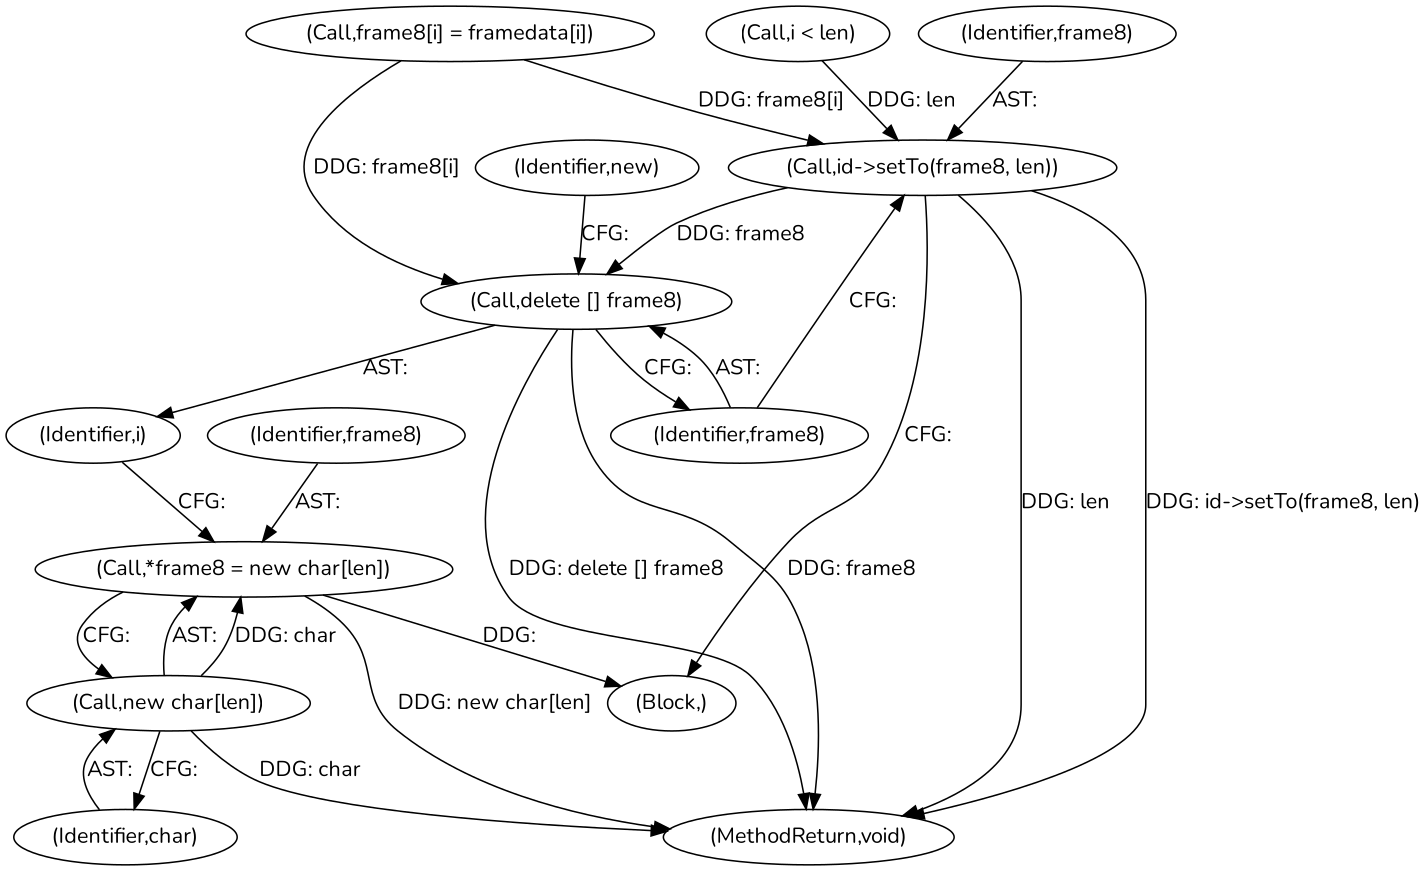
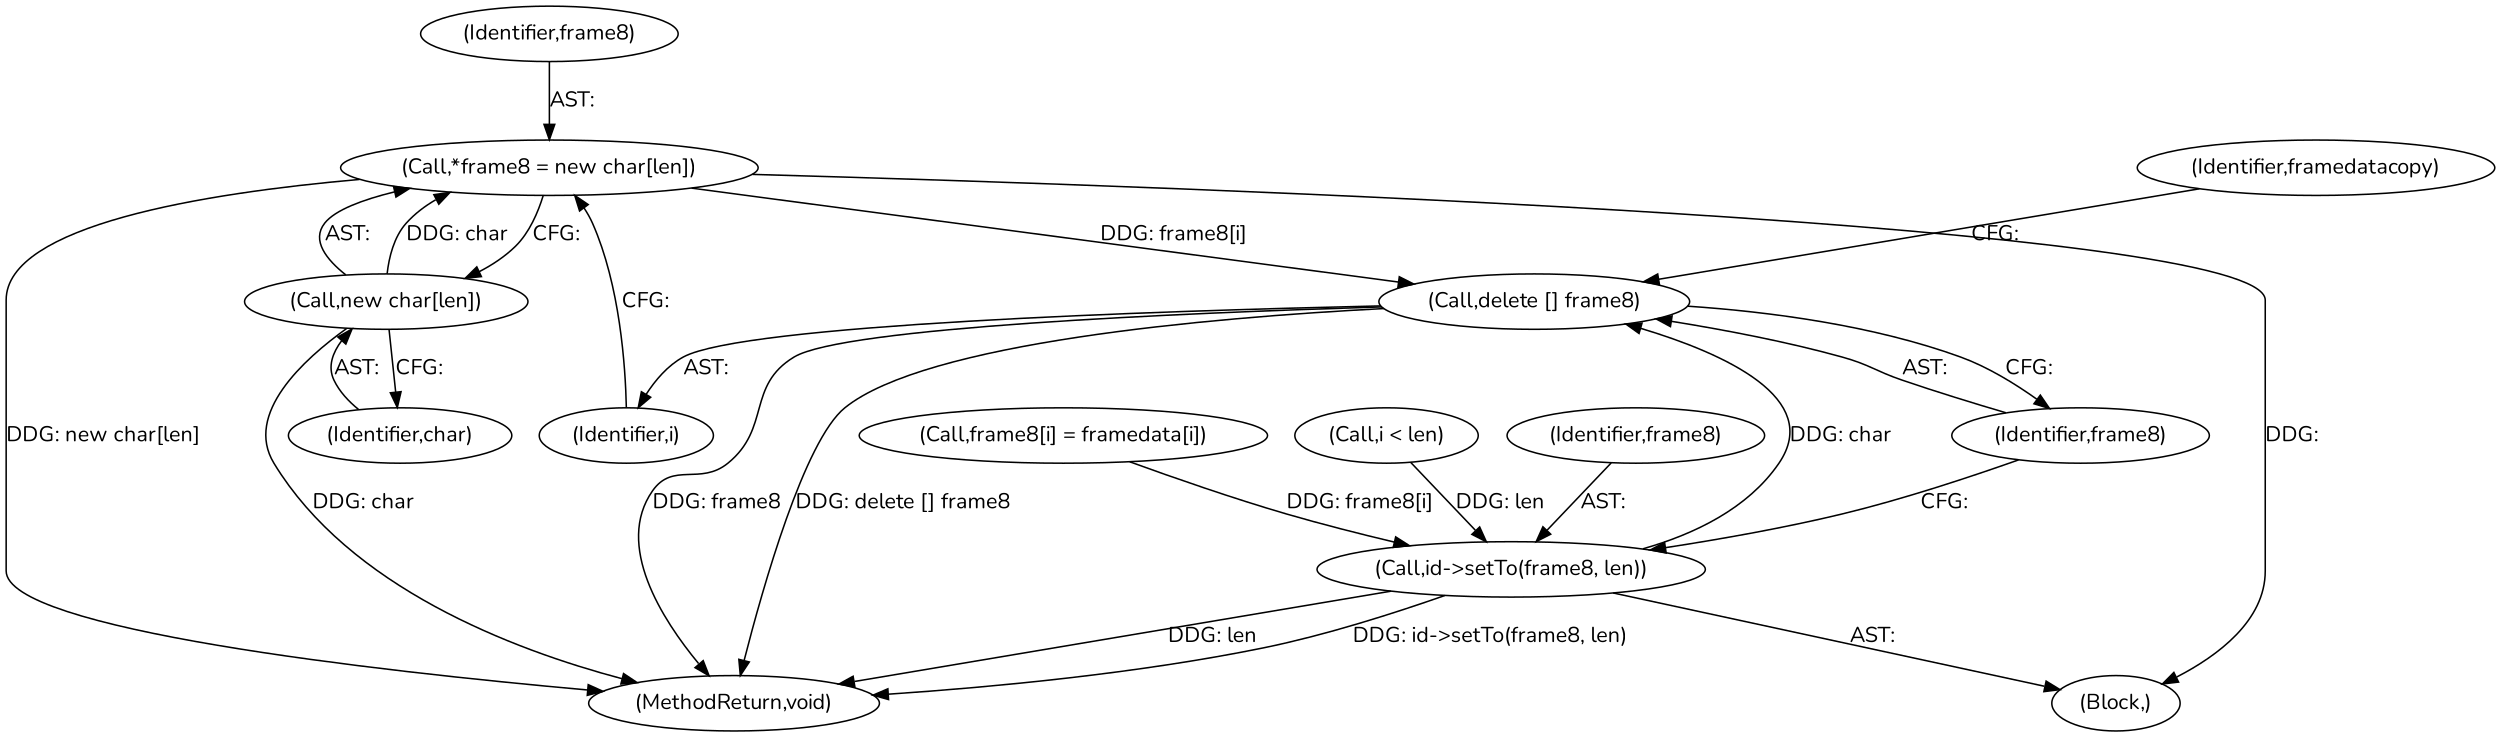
(587, 168) -> (2316, 168)
(309, 185) -> (1045, 235)
(741, 235) -> (1841, 436)
(931, 436) -> (1876, 636)
